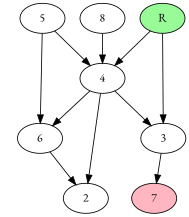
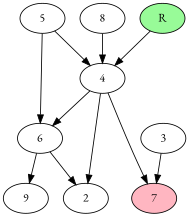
(163, 74) -> none
(130, 105) -> (125, 135)
none -> (26, 198)
